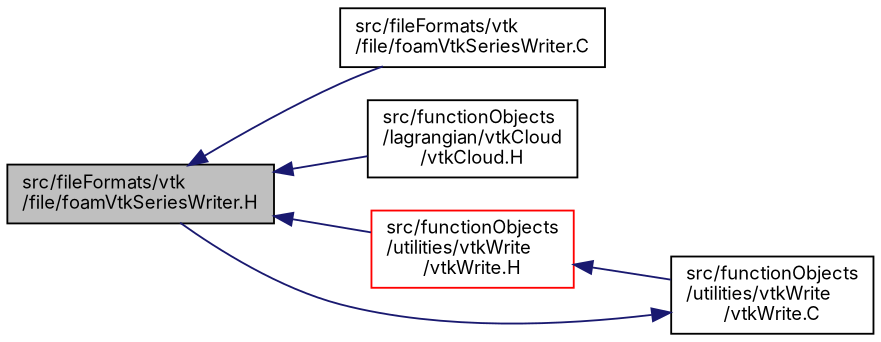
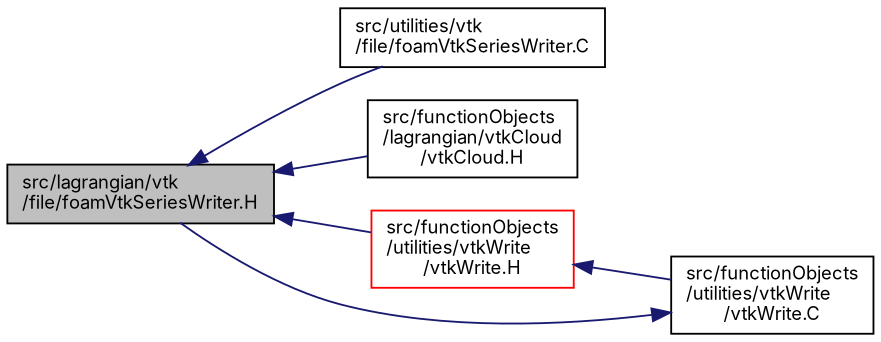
(473, 38) -> (473, 38)
(141, 194) -> (141, 194)
